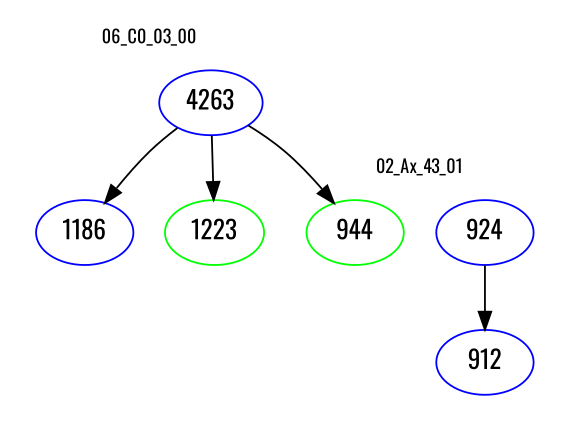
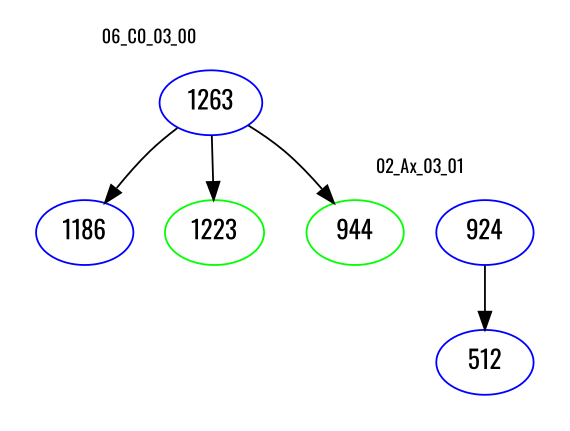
(211, 103) -> (211, 103)
(420, 169) -> (420, 169)
(485, 362) -> (485, 362)
